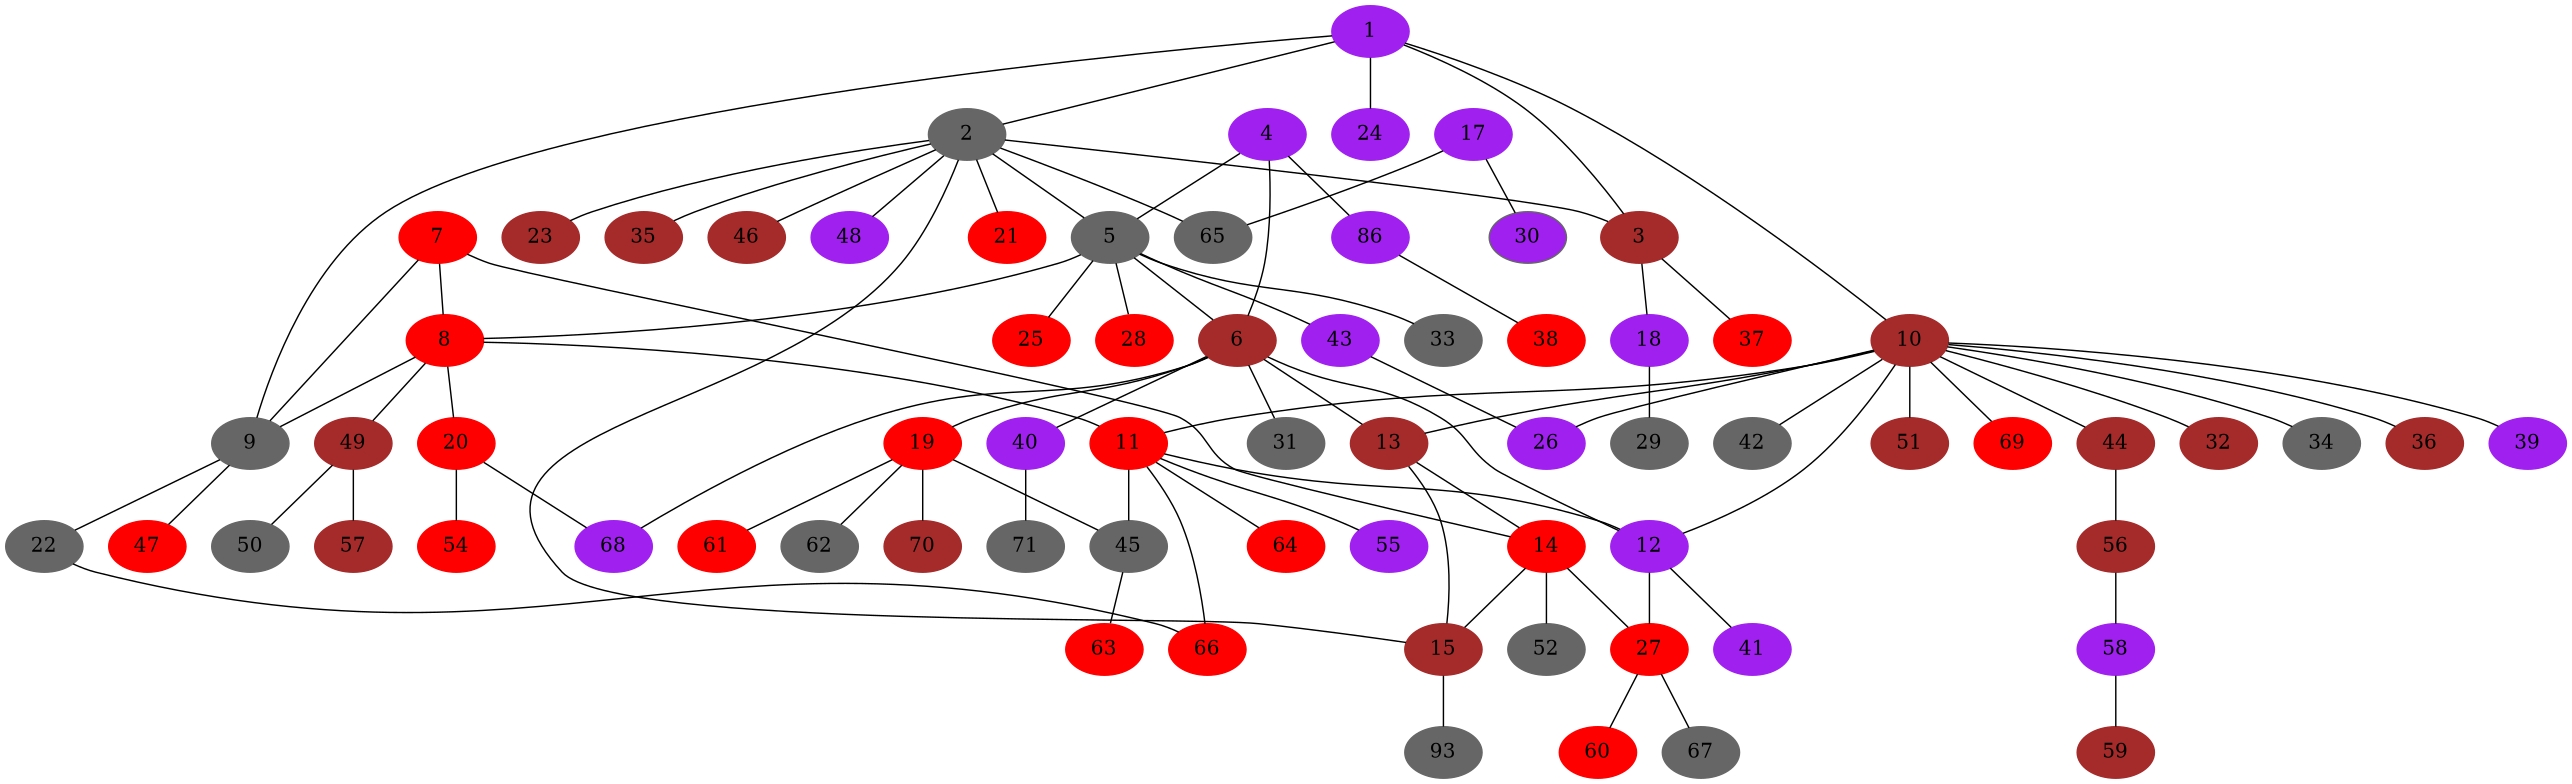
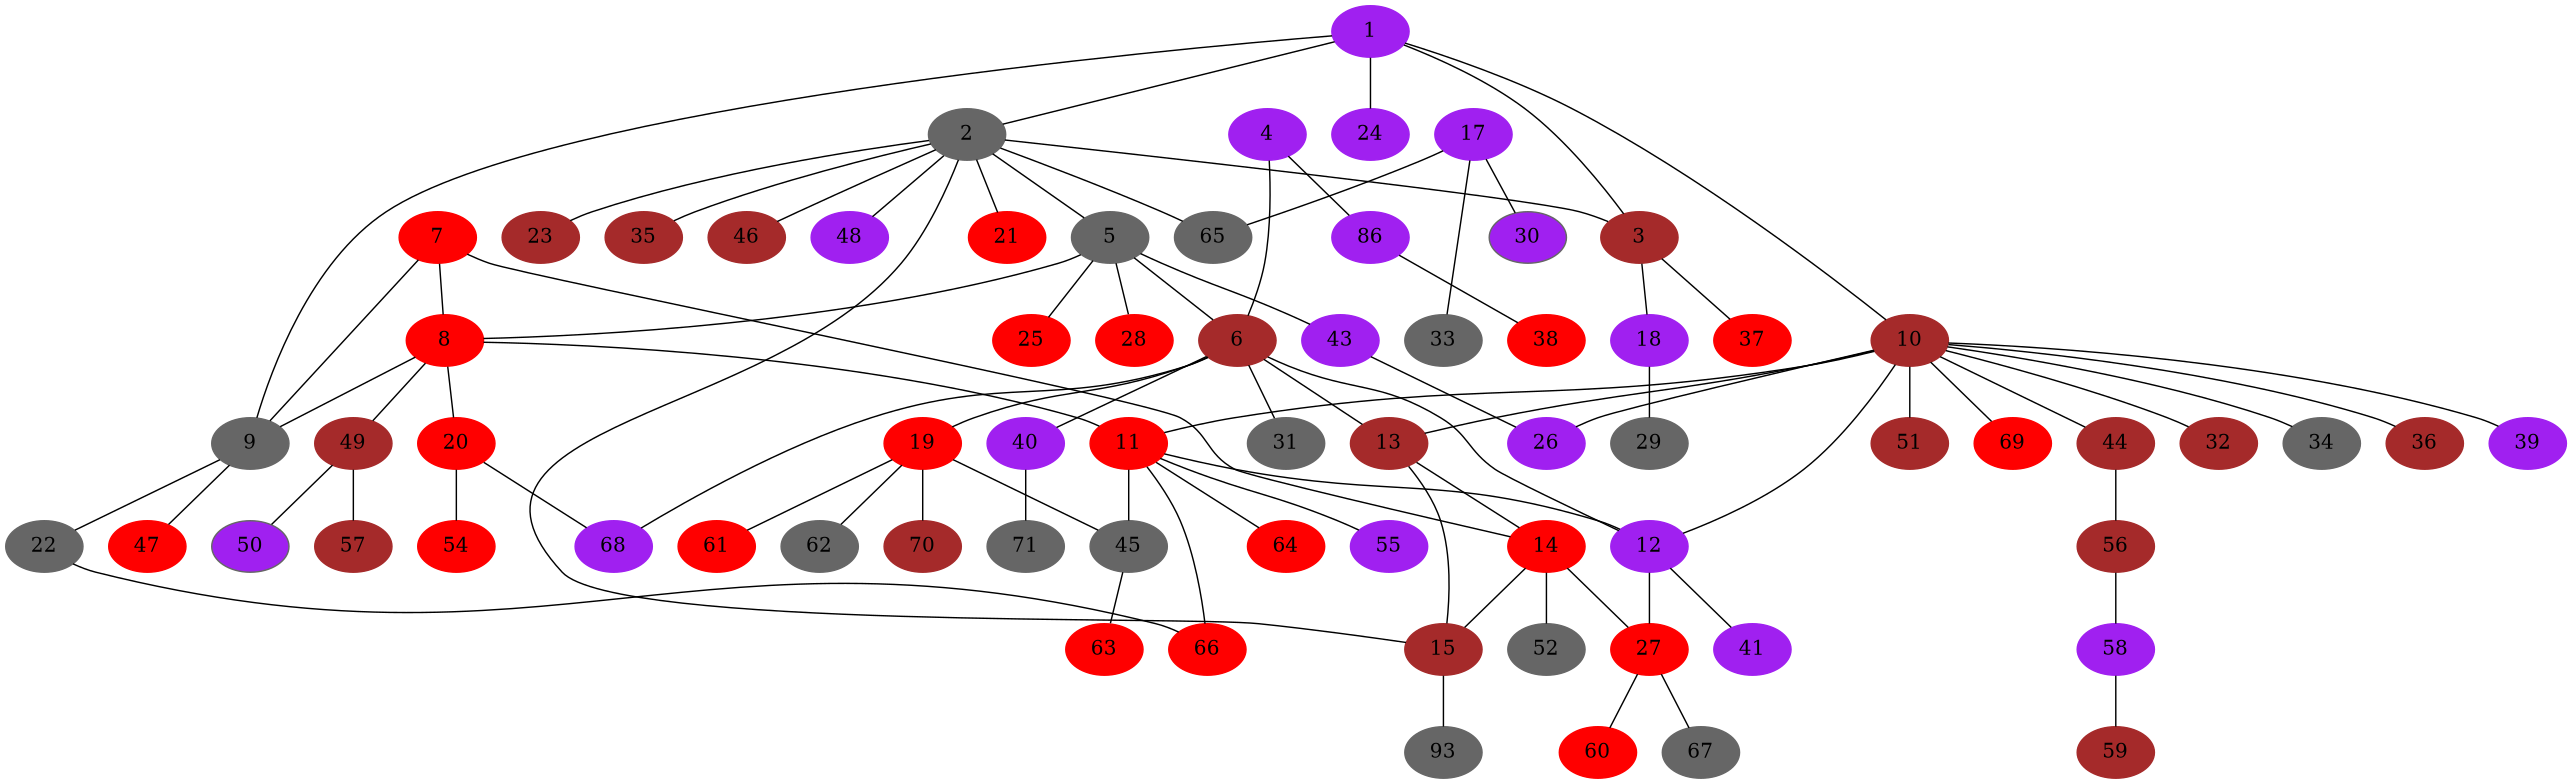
(1189, 186) -> none
(1277, 289) -> (1458, 237)
(1752, 443) -> none
(250, 546) -> (250, 546)
